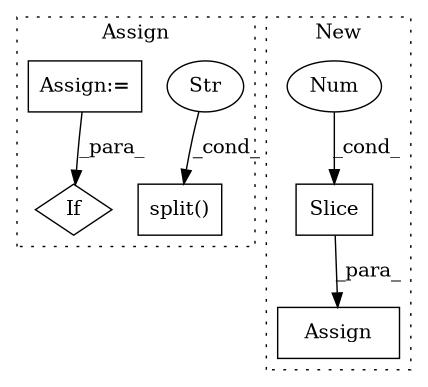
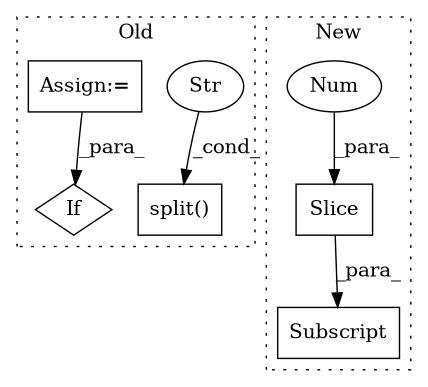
(136, 33) -> (136, 33)
(367, 148) -> (367, 148)
(339, 333) -> (339, 333)
